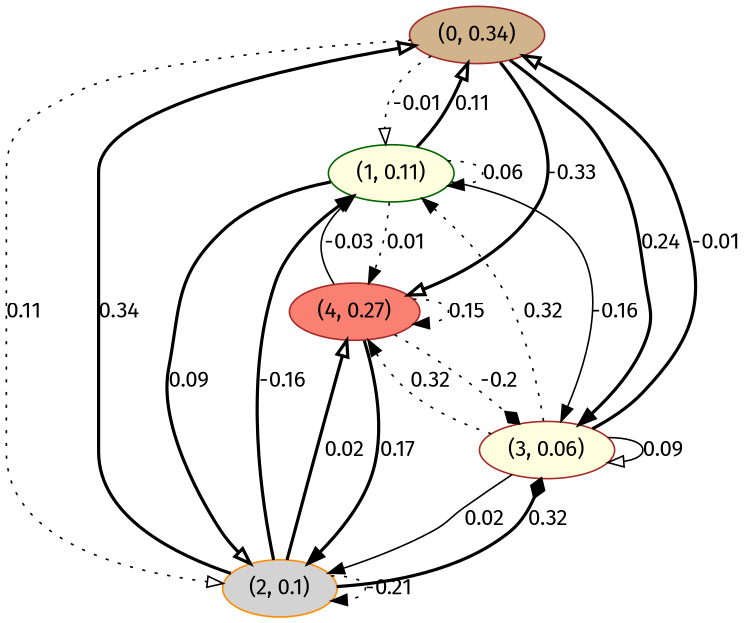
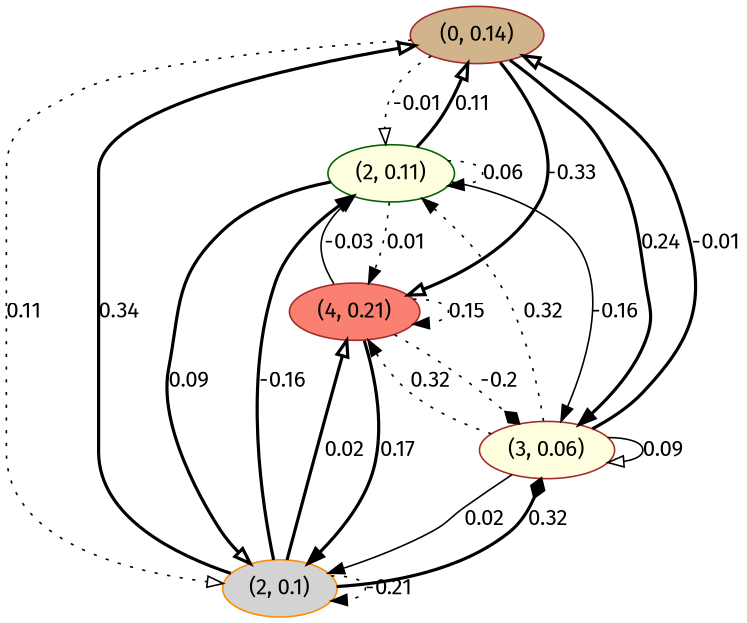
(477, 35) -> (477, 35)
(391, 173) -> (391, 173)
(355, 312) -> (355, 312)
